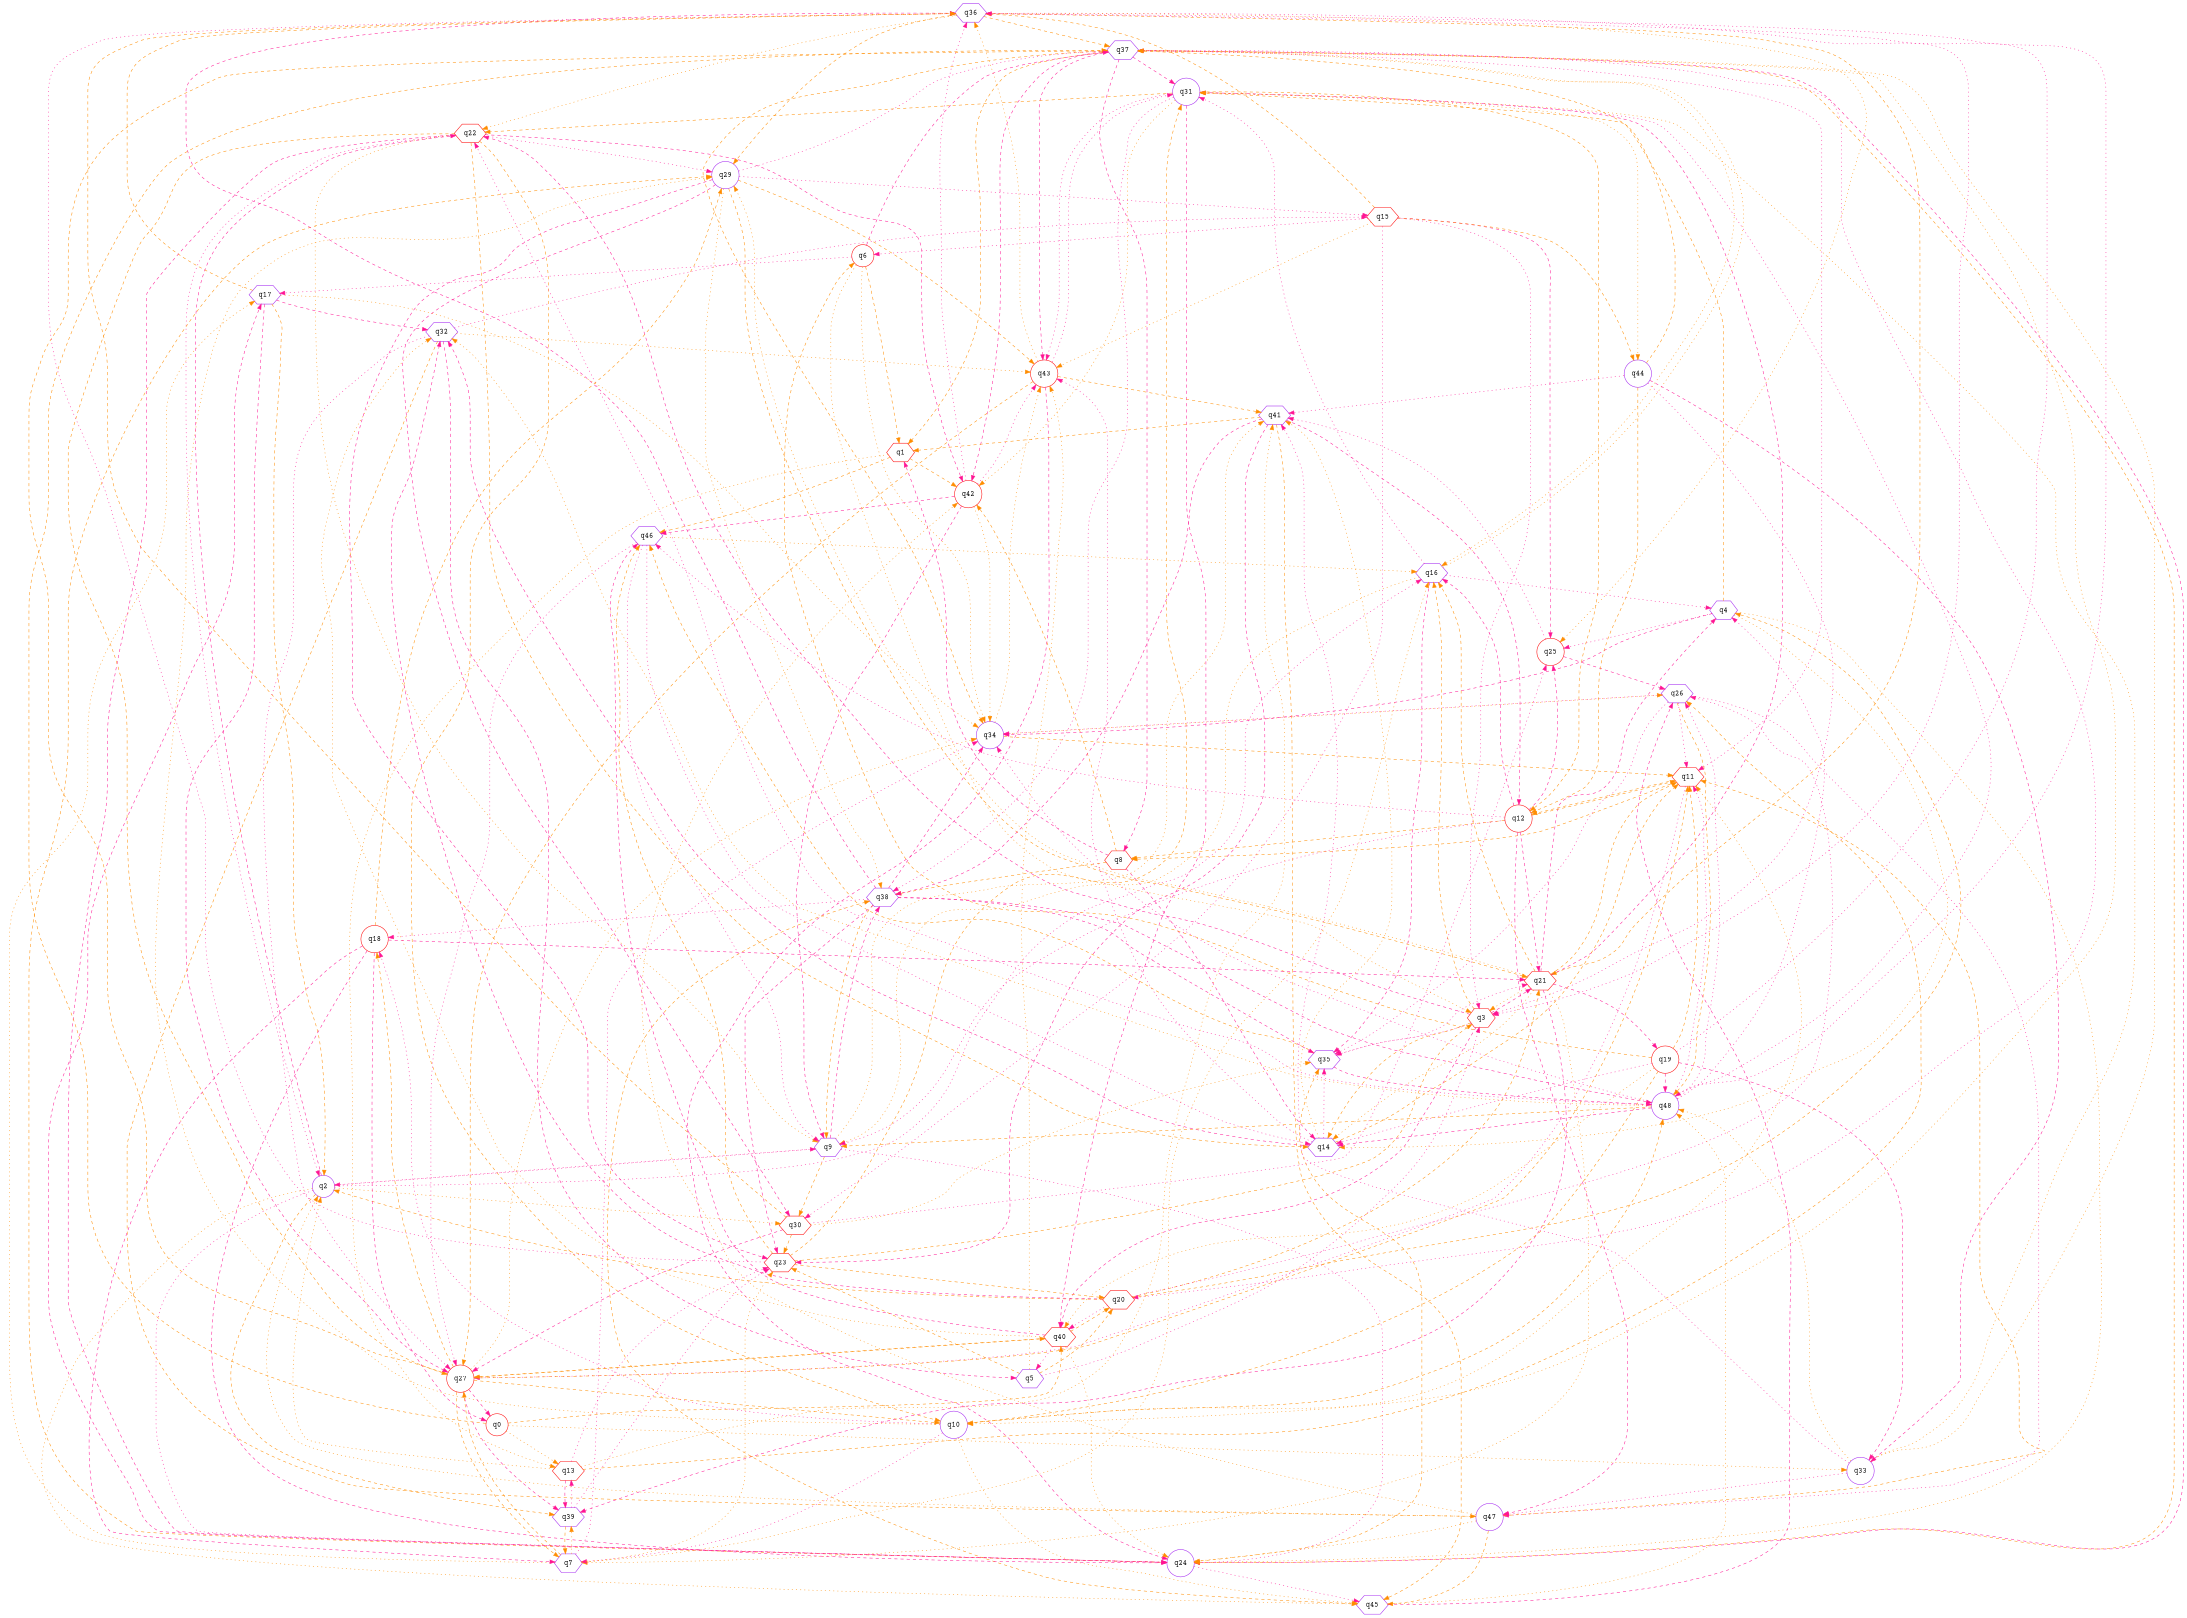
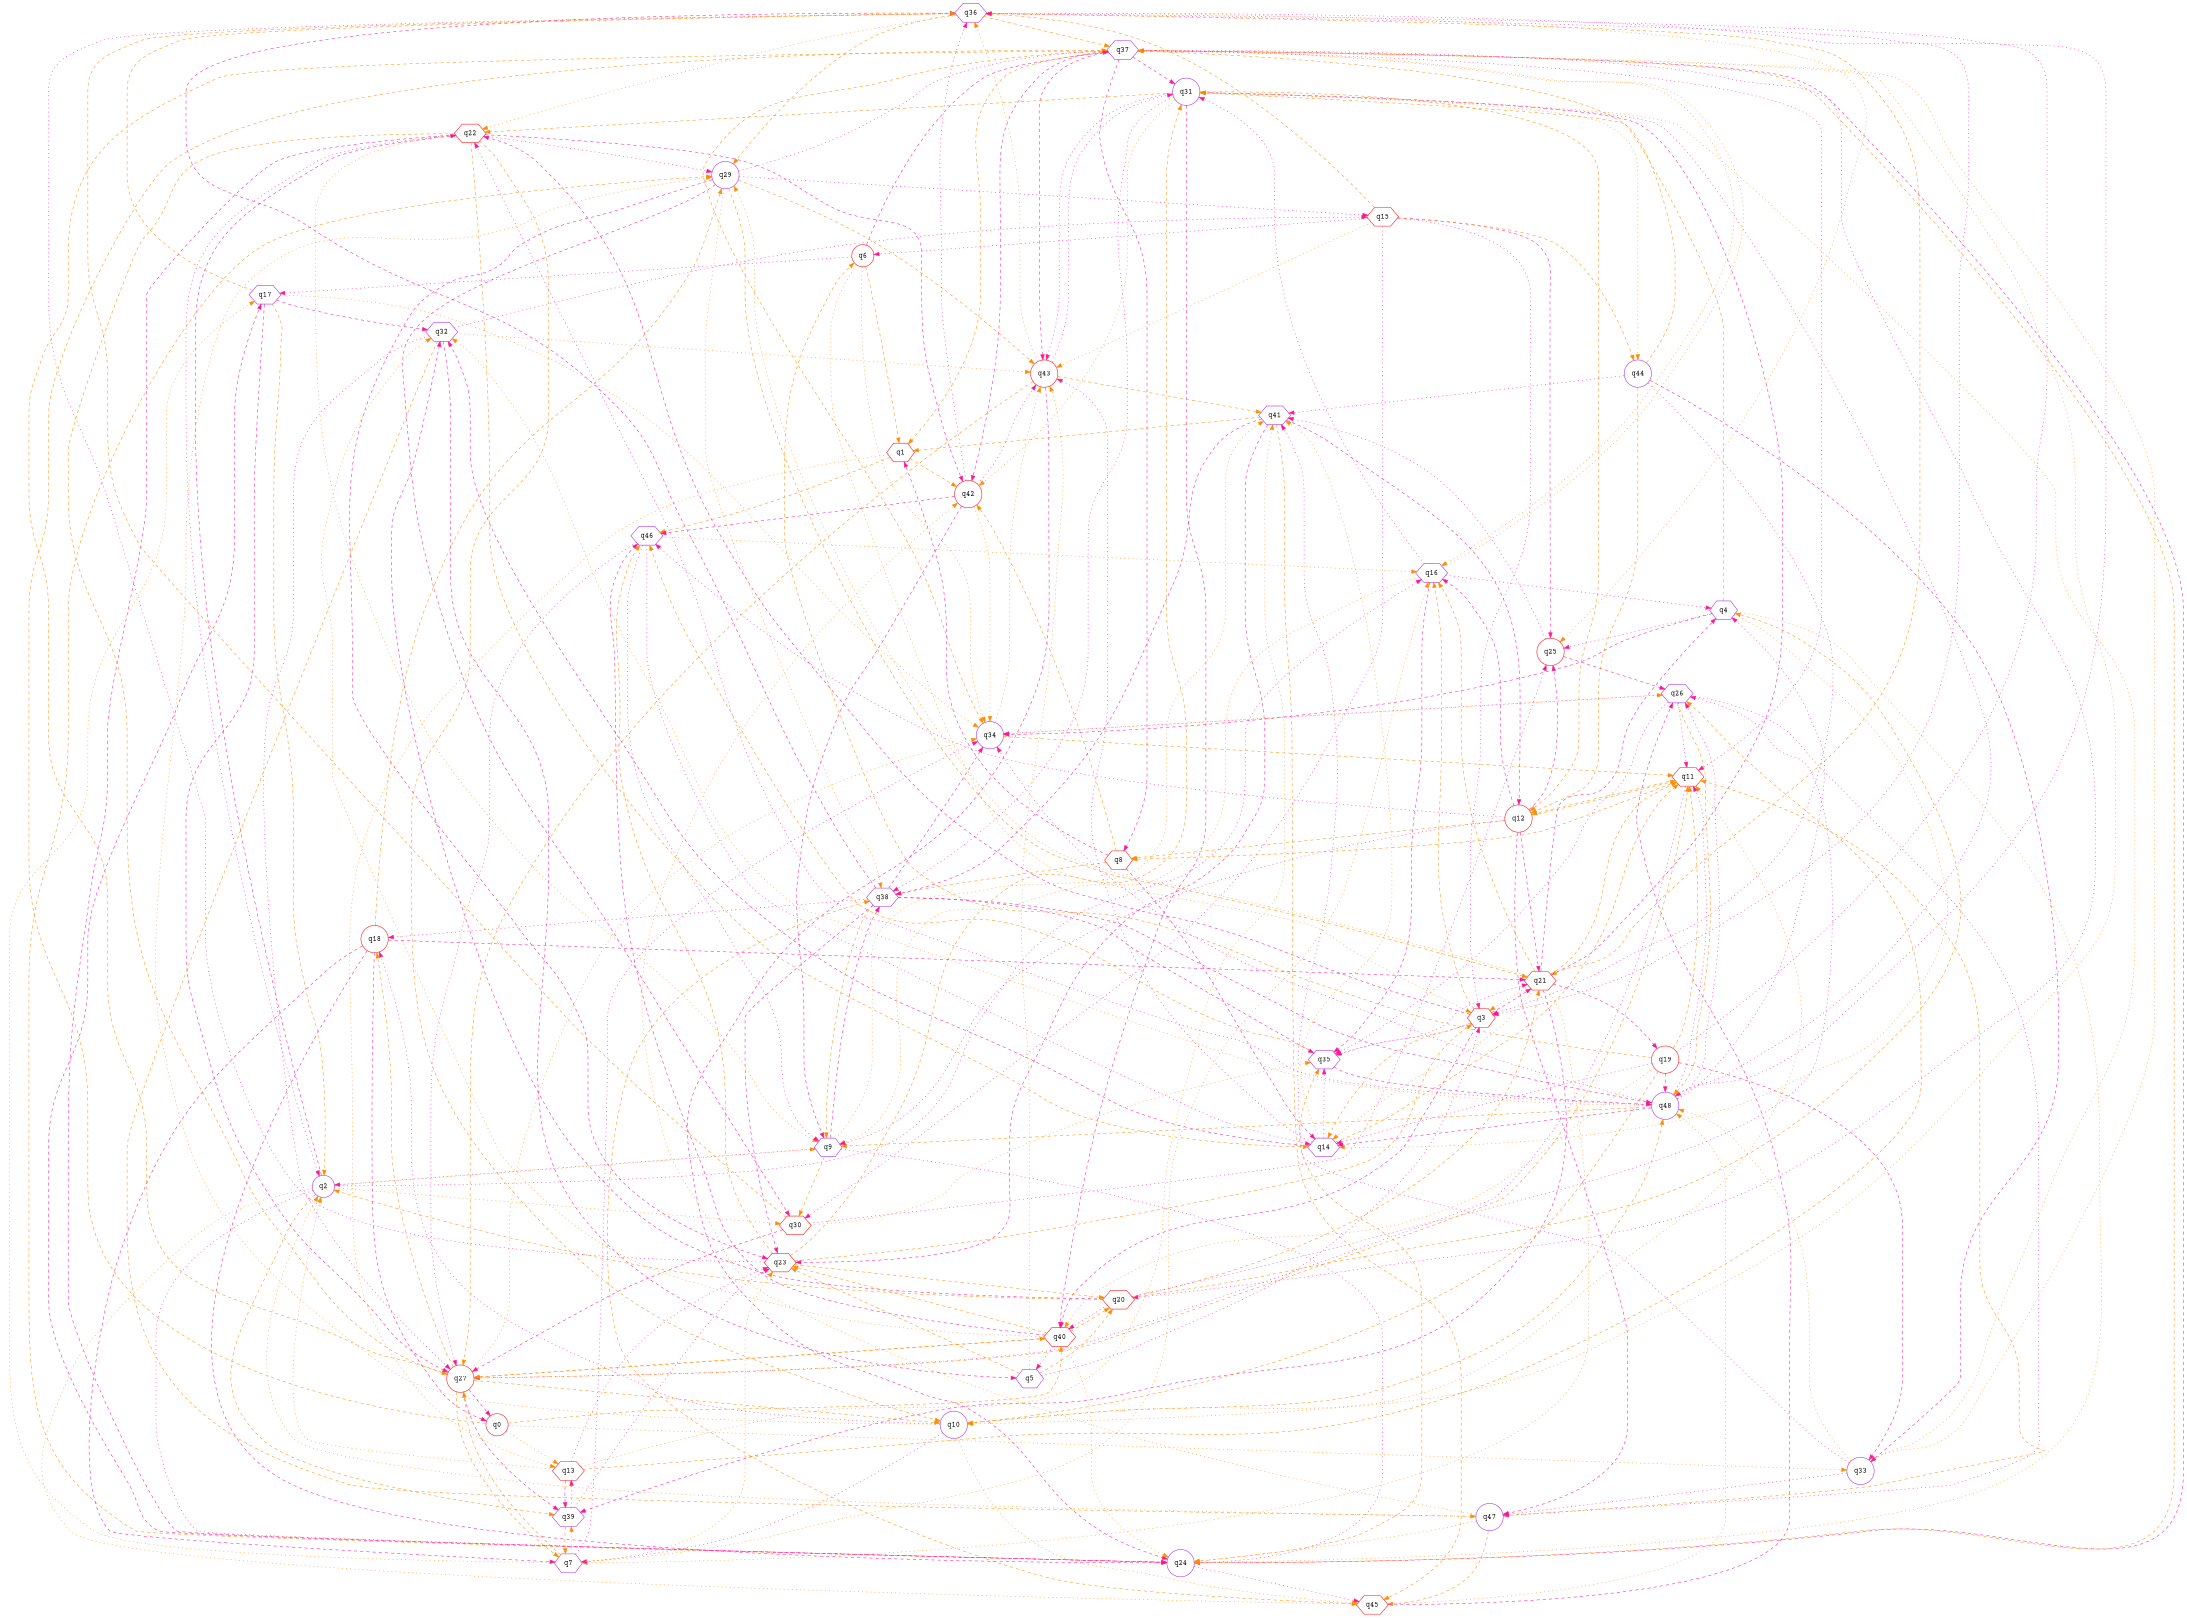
(572, 1167) -> (572, 1167)
(789, 1242) -> (922, 1300)
(1372, 1605) -> (1372, 1605)
